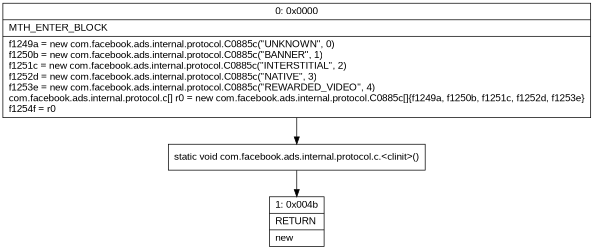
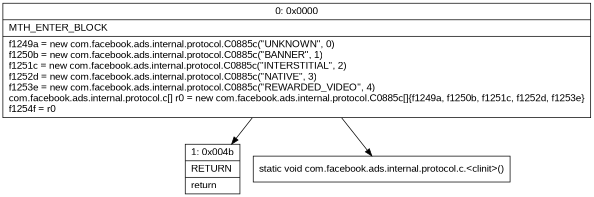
(297, 180) -> (244, 128)
(284, 238) -> (204, 185)
